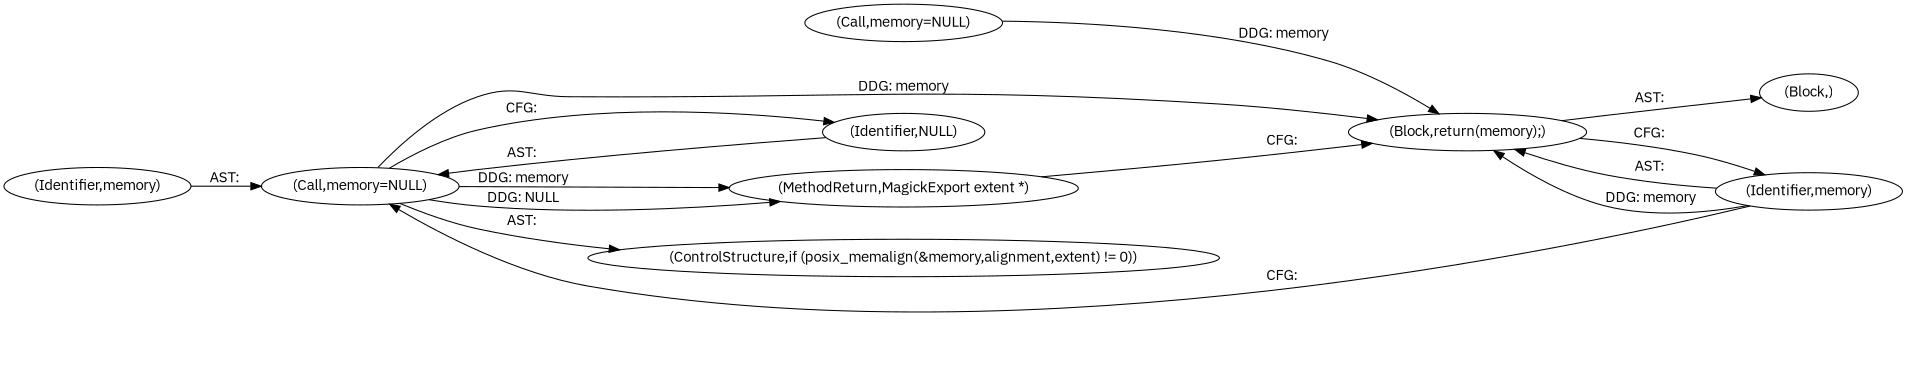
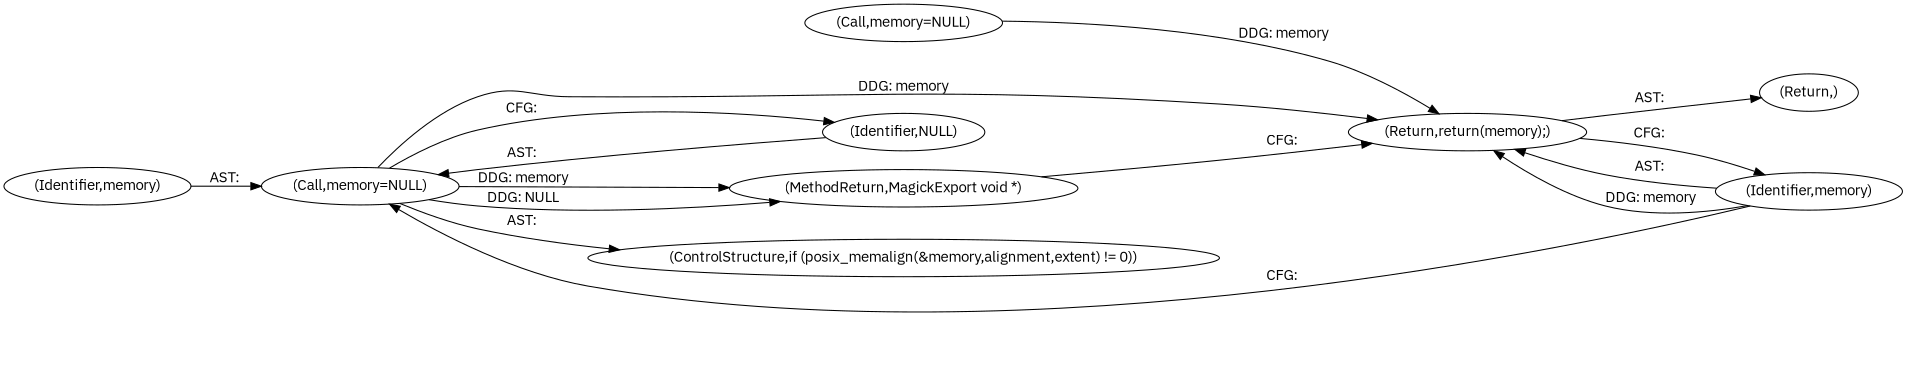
(1809, 93) -> (1809, 93)
(1468, 132) -> (1468, 132)
(904, 188) -> (904, 188)
